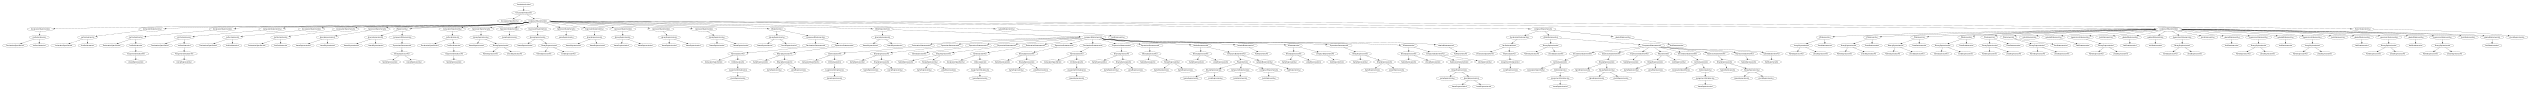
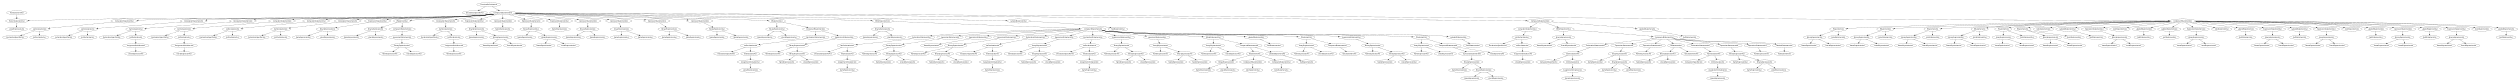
(524, 8) -> (17, 16)
